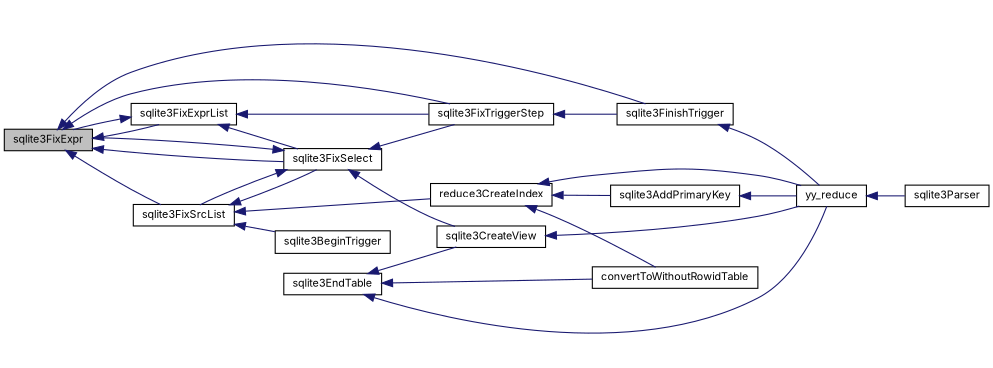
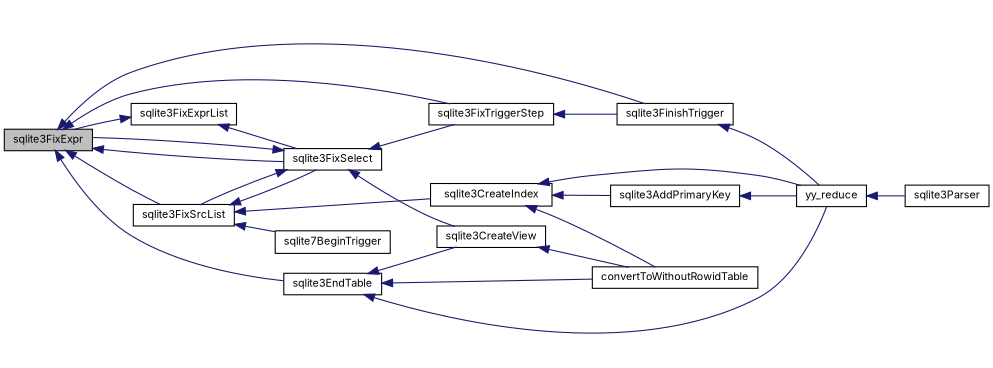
(338, 114) -> none
(131, 131) -> (156, 248)
(491, 195) -> (491, 195)
(679, 227) -> (589, 258)
(333, 242) -> (333, 242)
